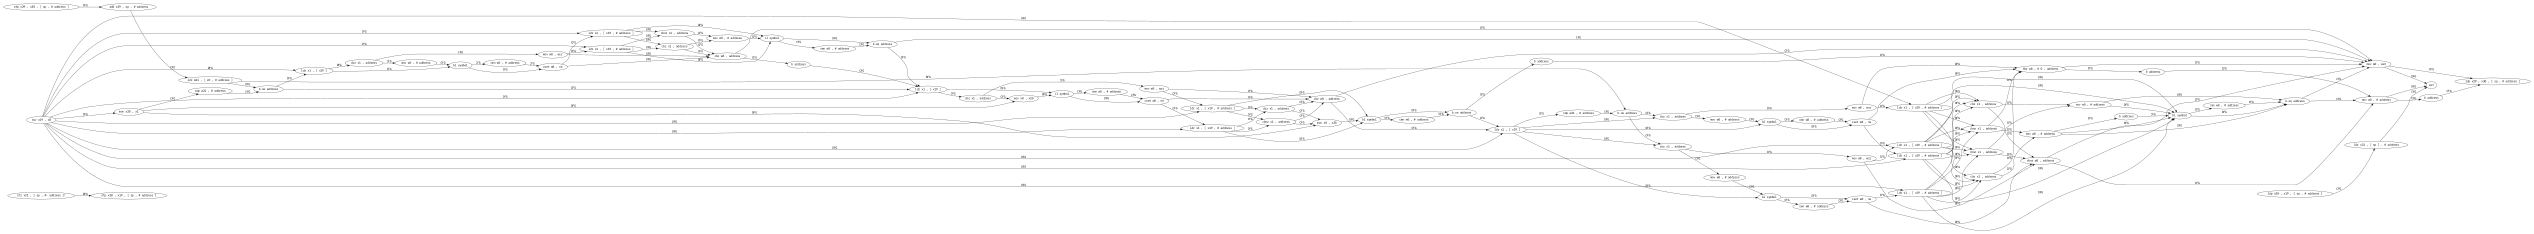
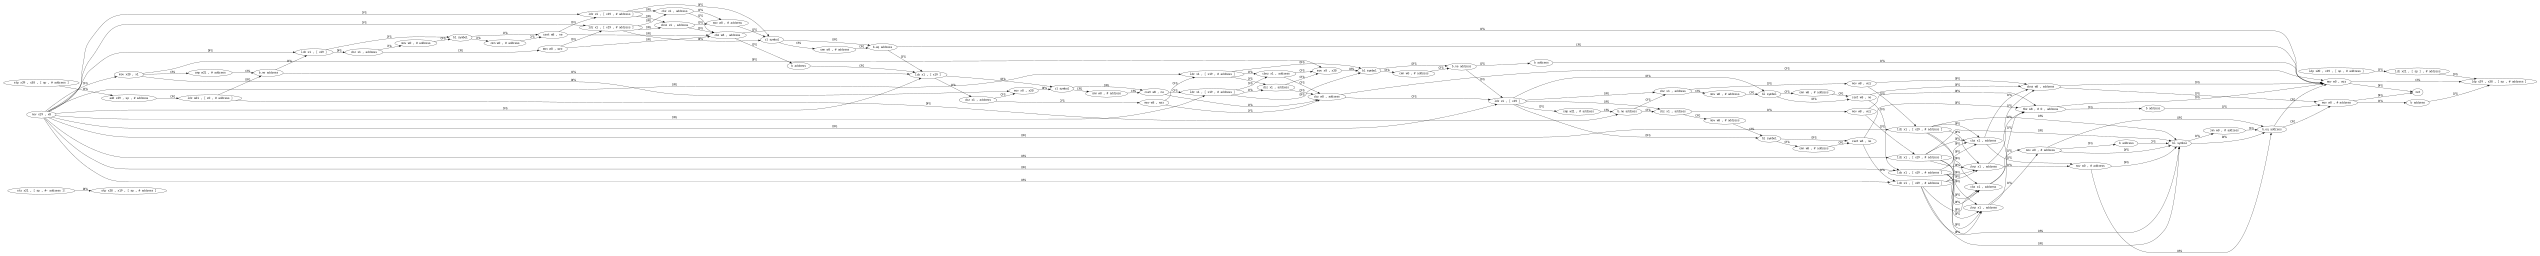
(2402, 114) -> (2457, 76)
